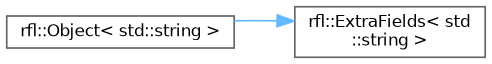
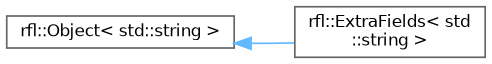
(256, 21) -> (273, 43)
